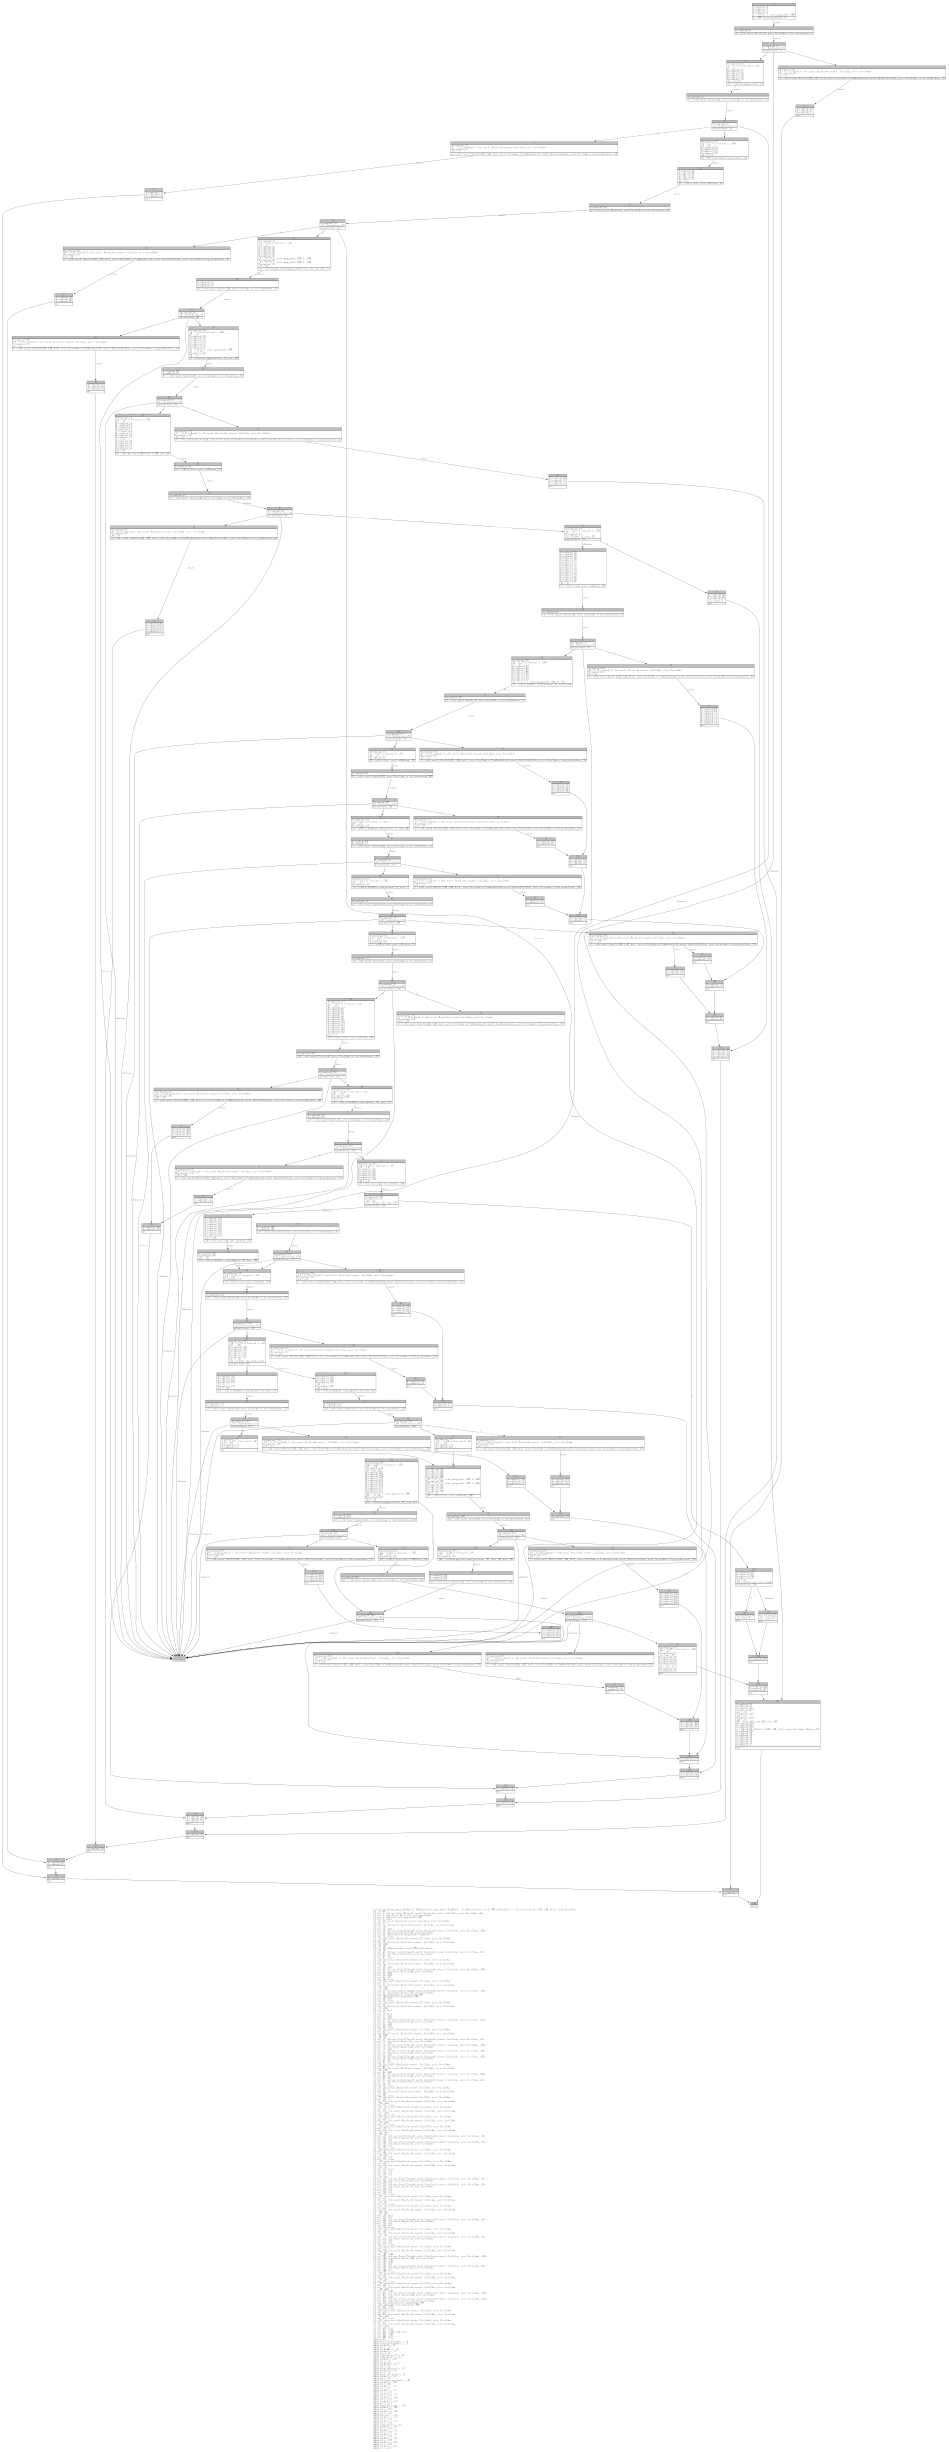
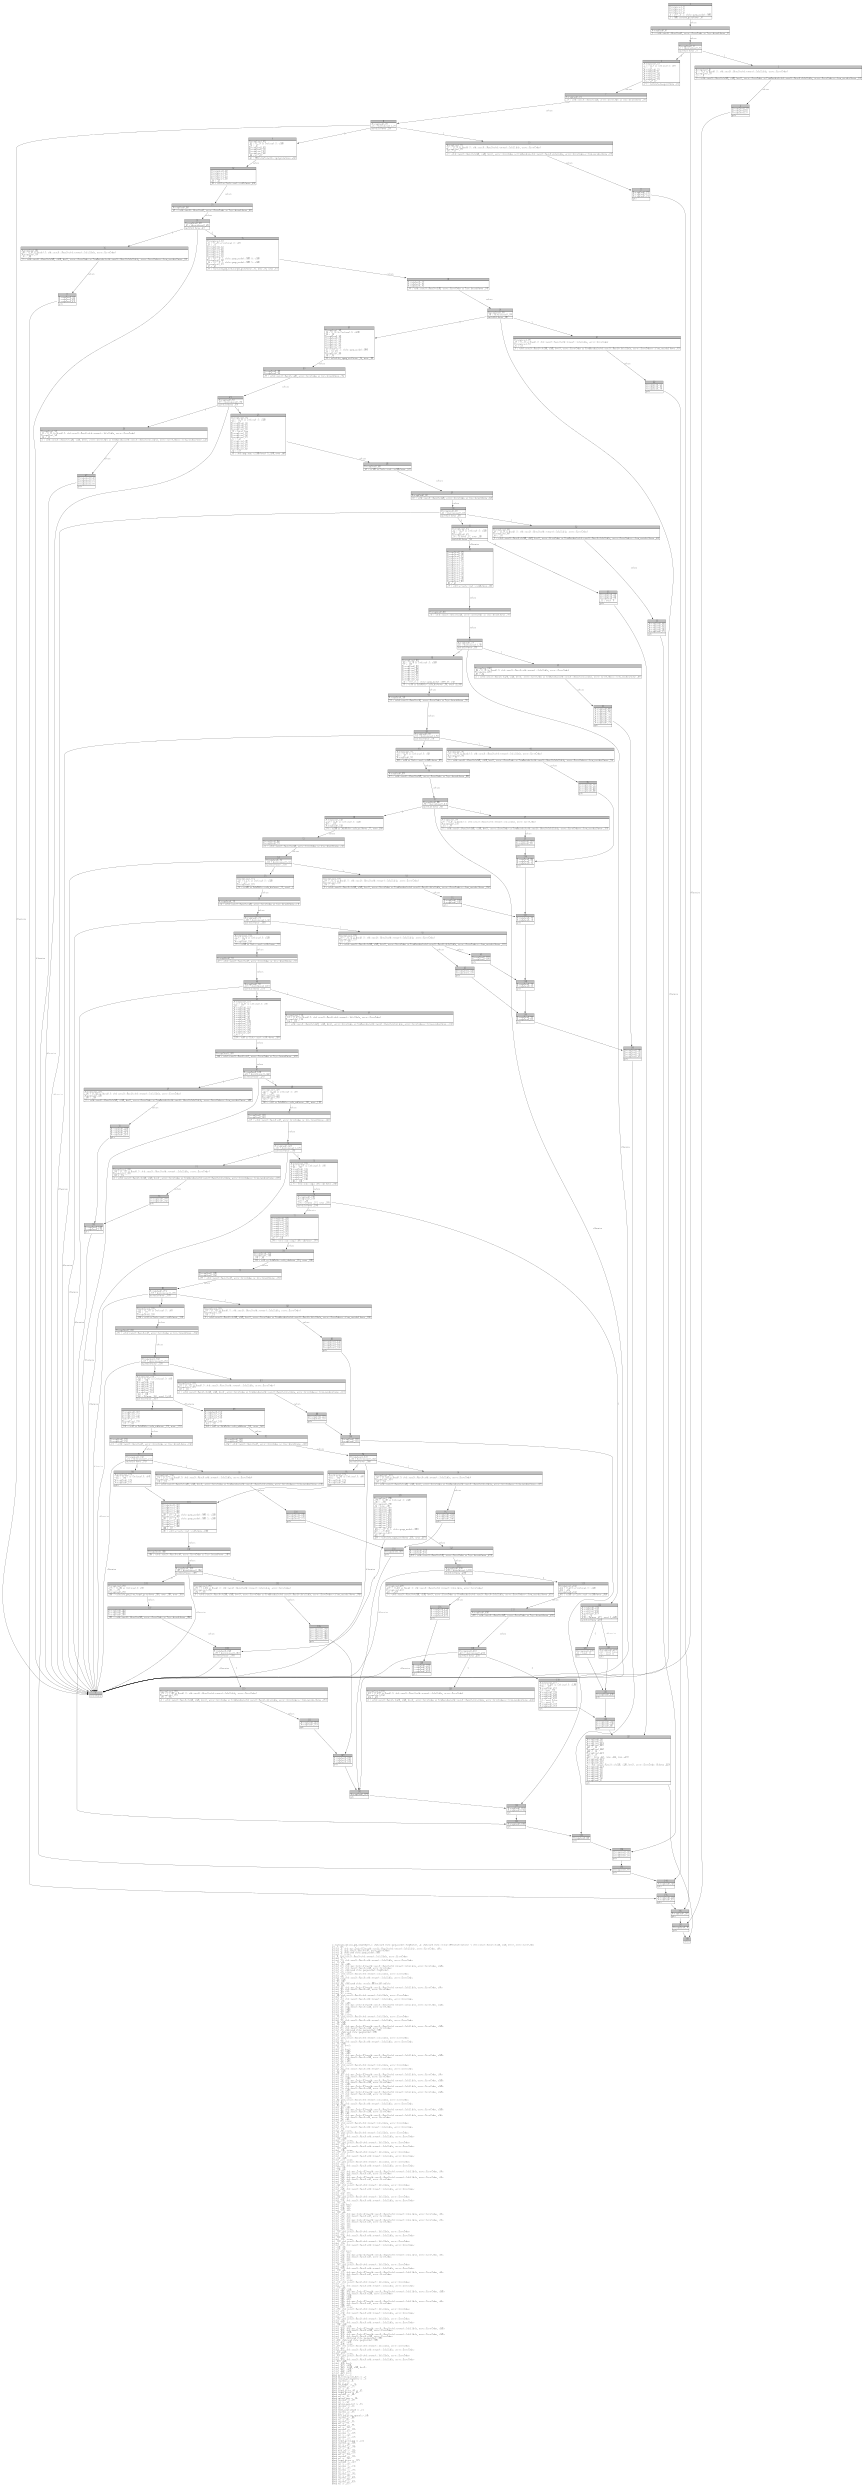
(237, 1265) -> (261, 1265)
